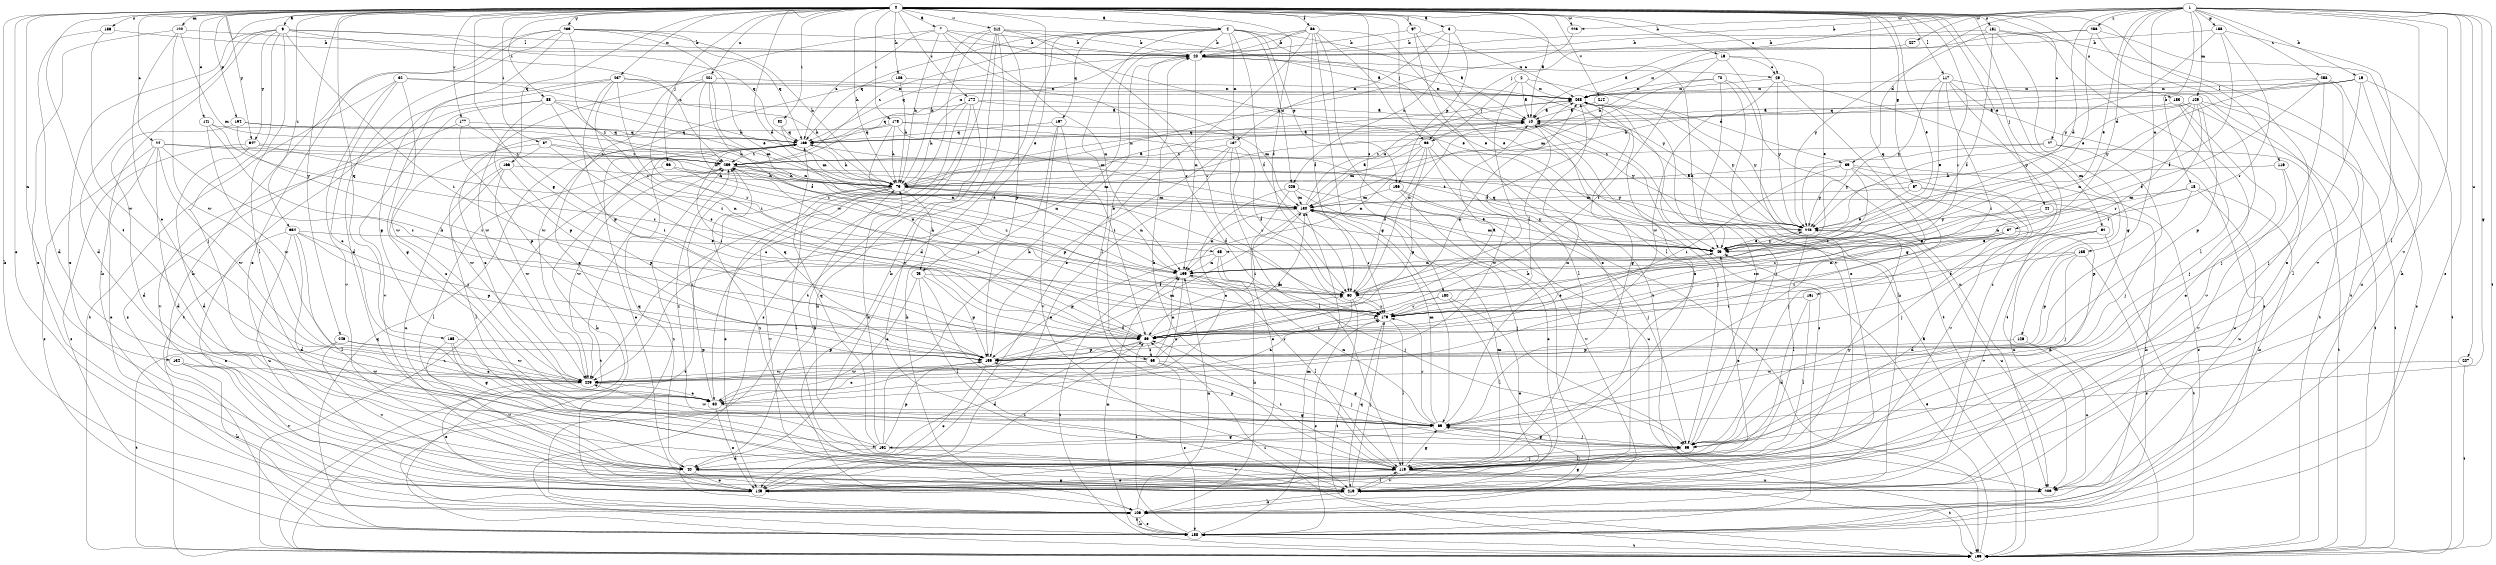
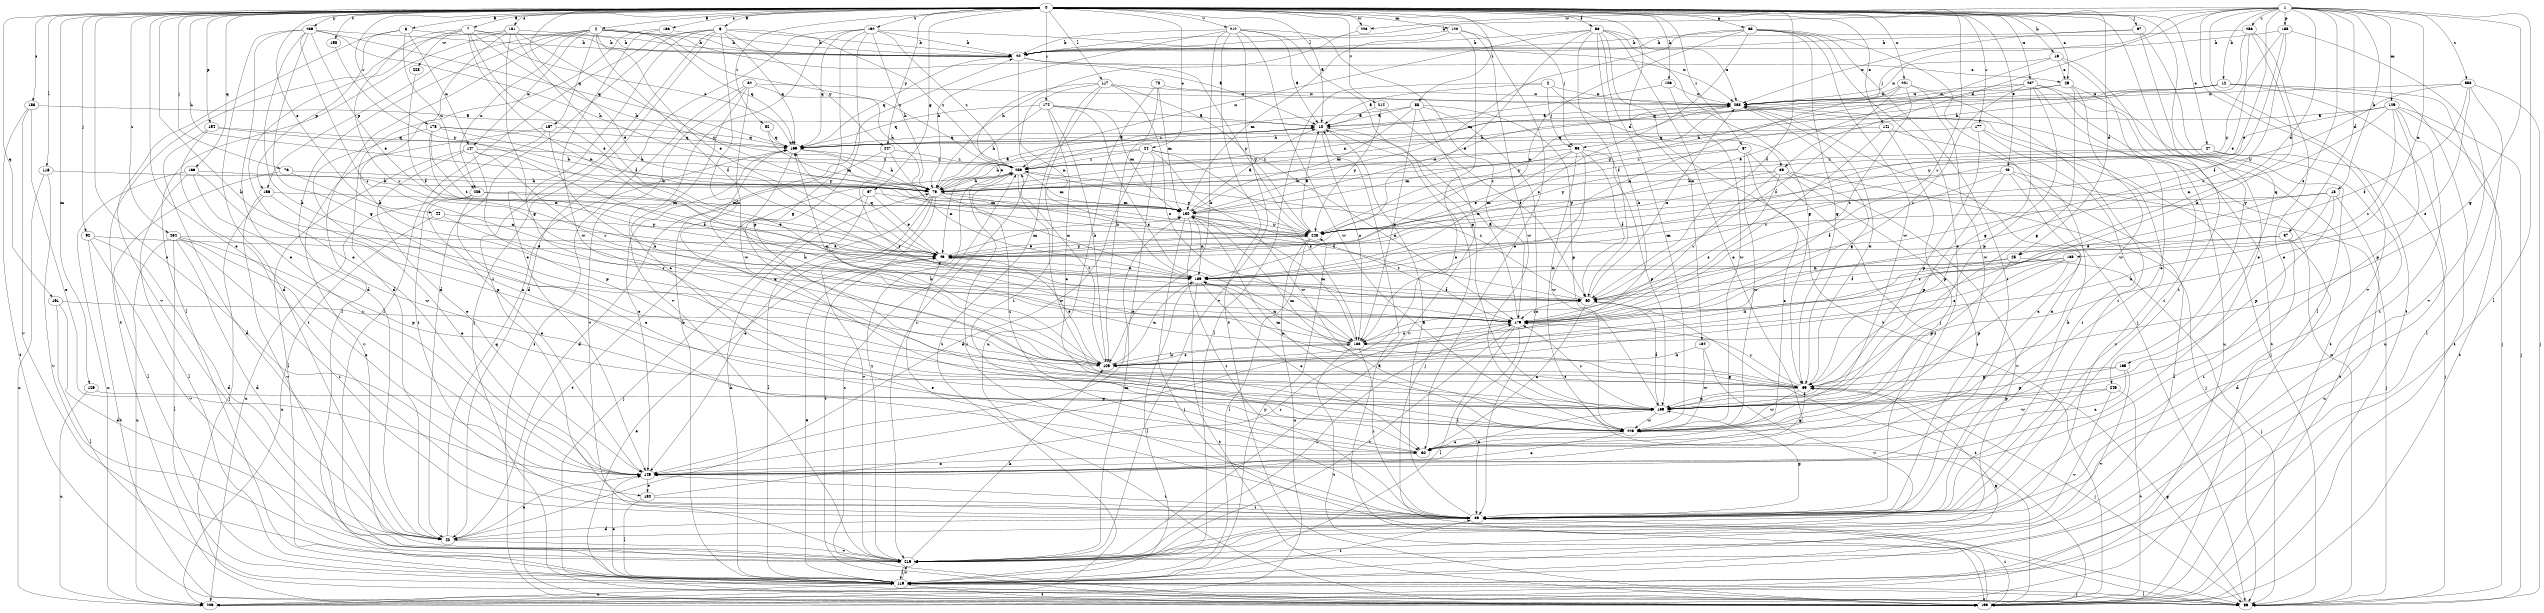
none -> (334, 43)
(1912, 43) -> none
none -> (1705, 51)
none -> (416, 70)
(2324, 78) -> (2468, 84)
(2361, 78) -> (2224, 84)
(252, 144) -> (888, 149)
(1233, 144) -> (470, 149)
(668, 165) -> (286, 170)
(1084, 166) -> none
(1529, 220) -> (1490, 225)
(932, 223) -> (1499, 185)
(292, 230) -> (174, 236)
(413, 230) -> (1395, 236)
(286, 252) -> (1945, 279)
(1220, 252) -> (2014, 258)
(1922, 265) -> none
none -> (612, 274)
none -> (1041, 280)
(1149, 350) -> (1955, 413)
(2466, 361) -> none
(1362, 404) -> (1370, 442)
(1371, 404) -> (1317, 442)
(1176, 438) -> (1085, 367)
(1316, 443) -> (1438, 329)
(1205, 479) -> (648, 485)
(1061, 481) -> (844, 551)
none -> (1460, 591)
